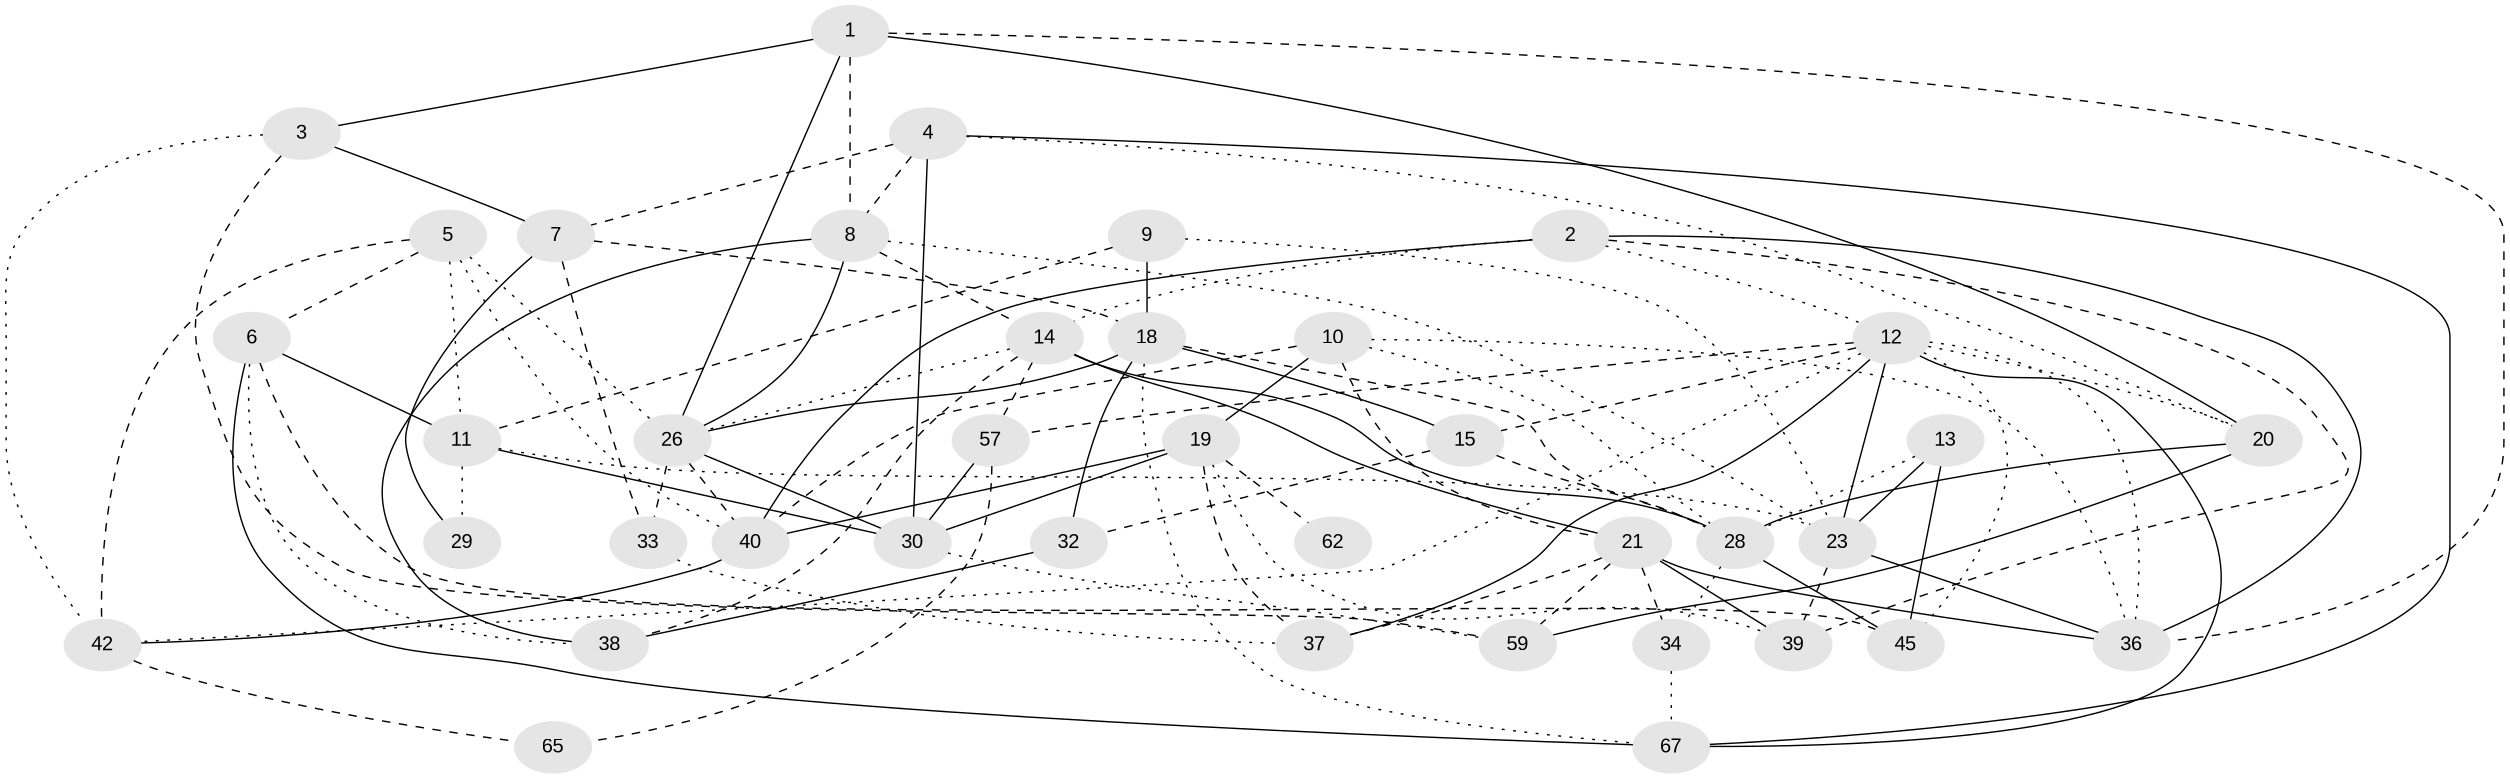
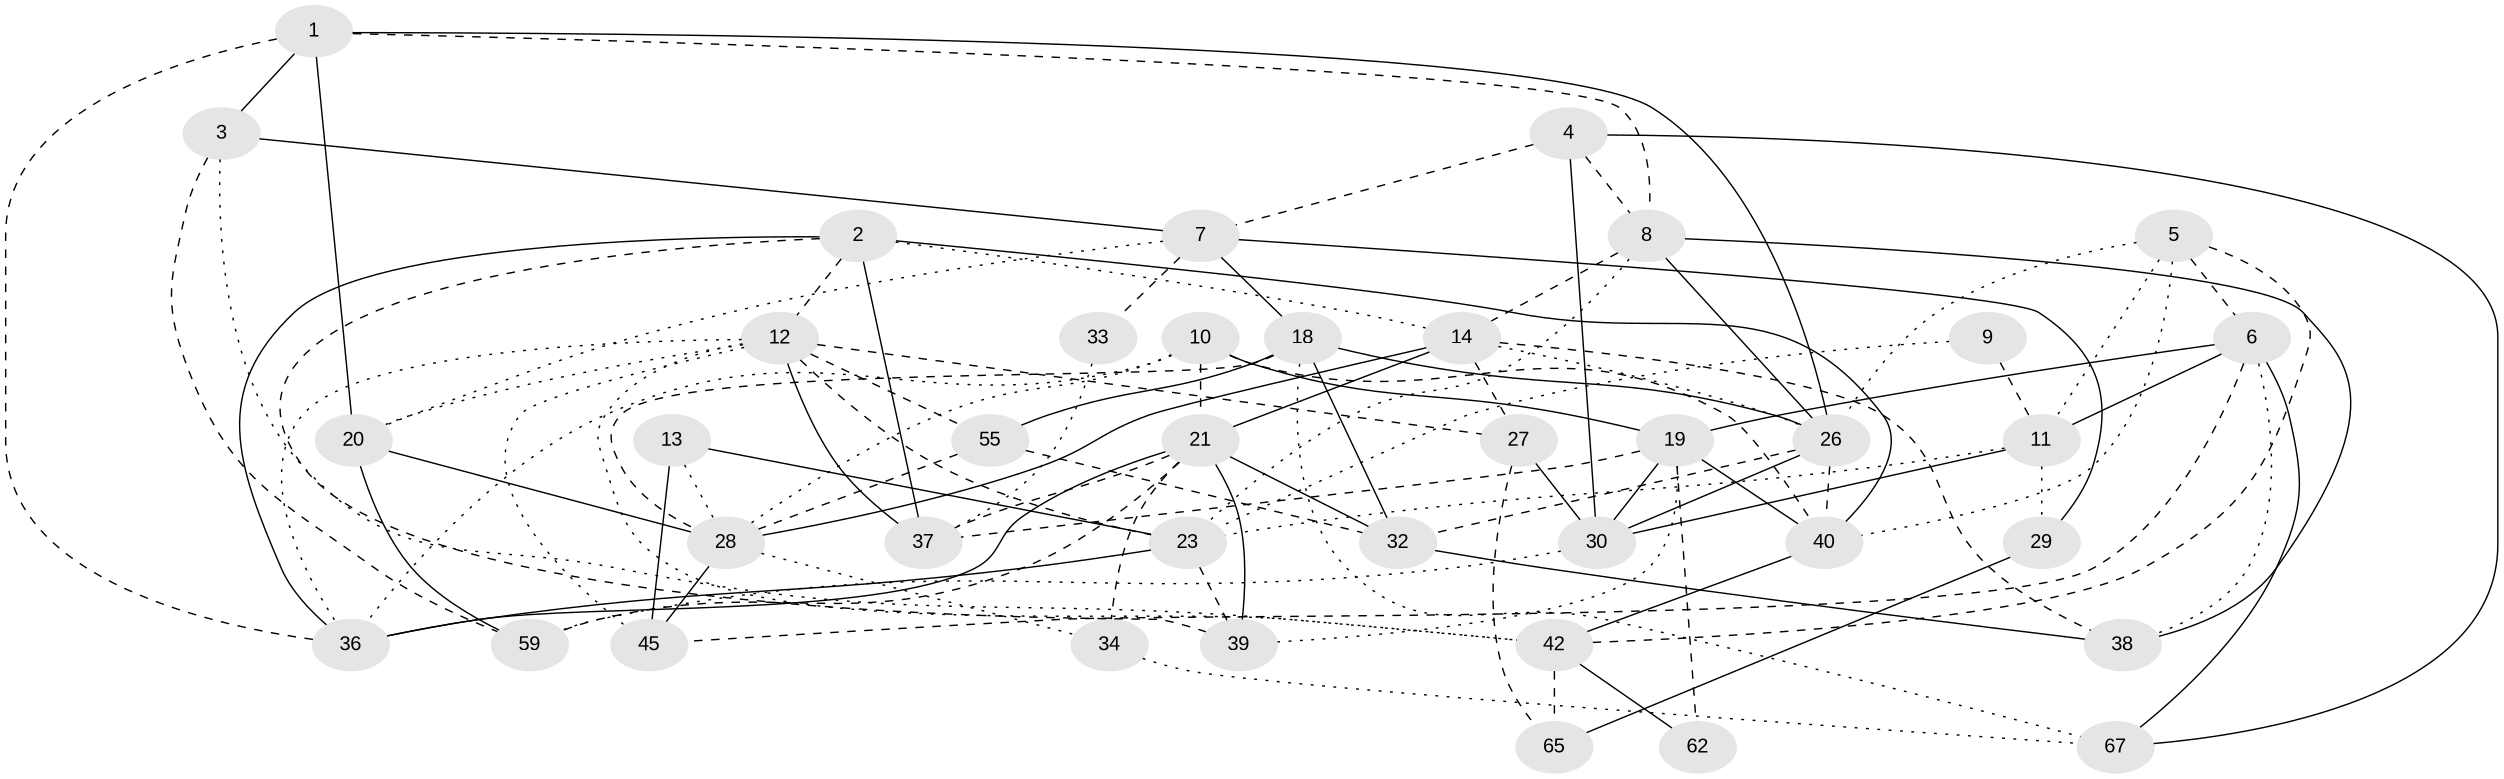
(1616, 209) -> (767, 304)
(858, 271) -> (1252, 287)
(1734, 281) -> (822, 283)
(1147, 287) -> none
none -> (1962, 383)
none -> (895, 409)
(991, 440) -> (1519, 440)
(1465, 440) -> (990, 440)
(1865, 440) -> (961, 477)
none -> (1285, 485)
(658, 503) -> (1552, 506)
none -> (1798, 645)
(2192, 658) -> none
none -> (1626, 696)
